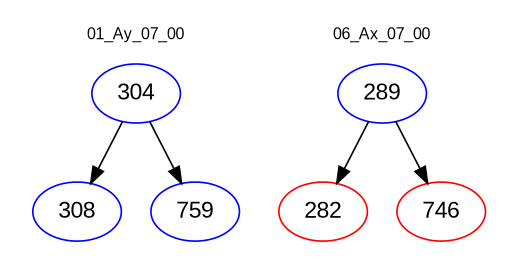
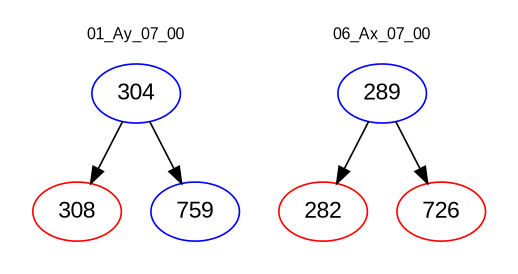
(77, 212) -> (77, 212)
(441, 212) -> (441, 212)
